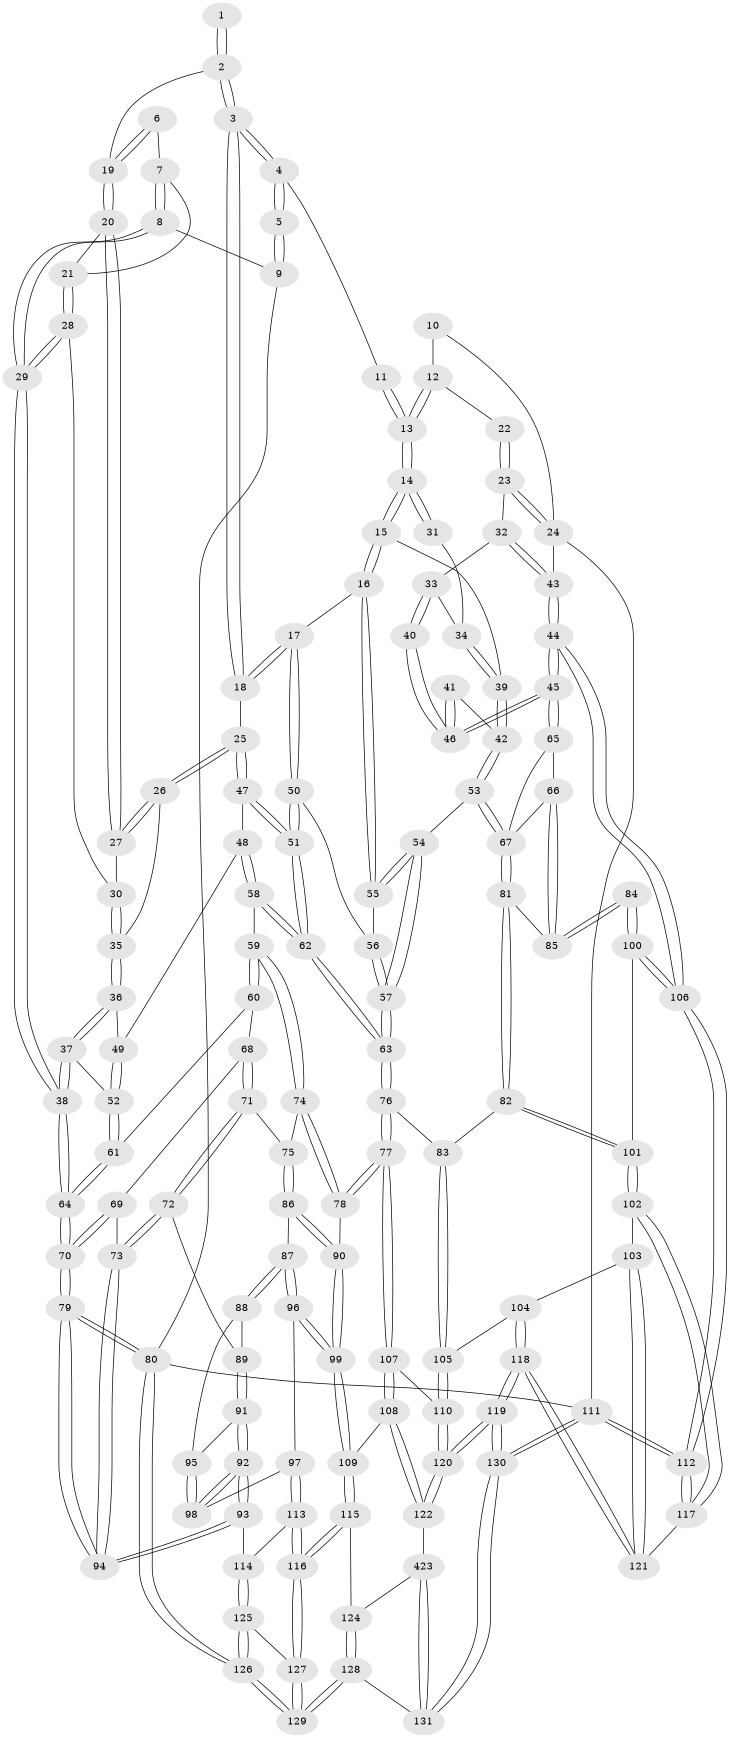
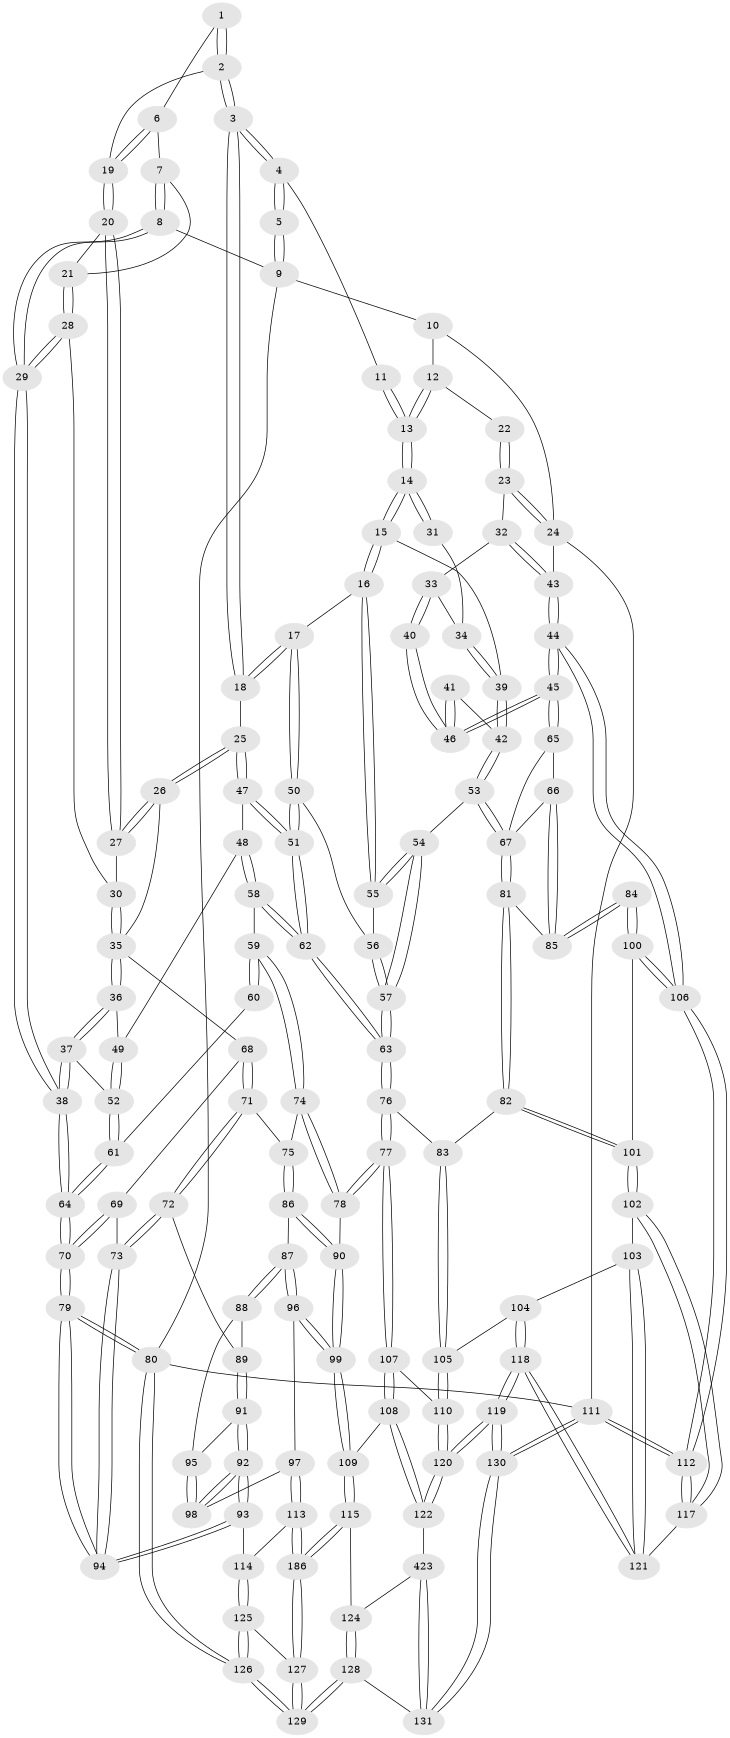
none -> (188, 67)
none -> (356, 300)
(251, 1024) -> (182, 998)
(297, 1567) -> (297, 1567)
